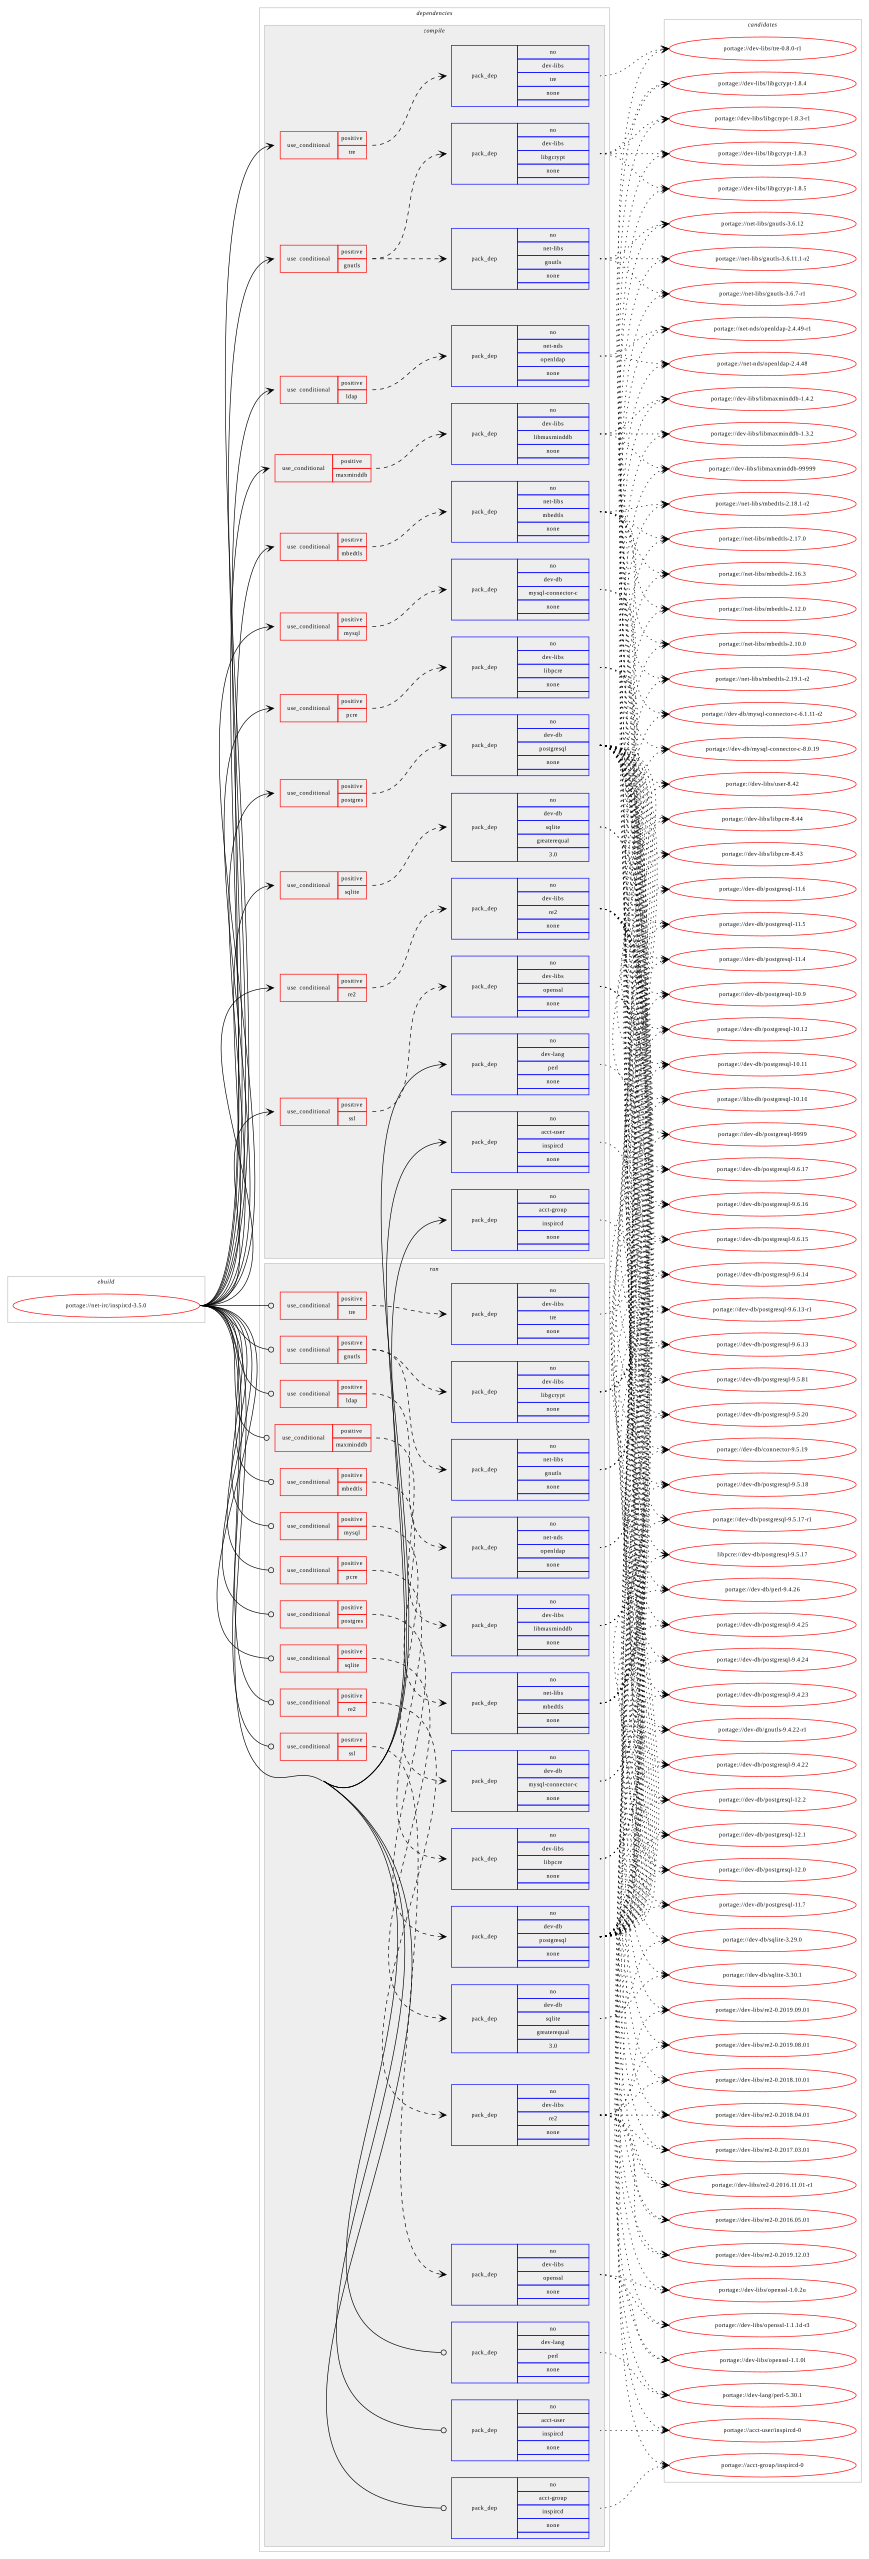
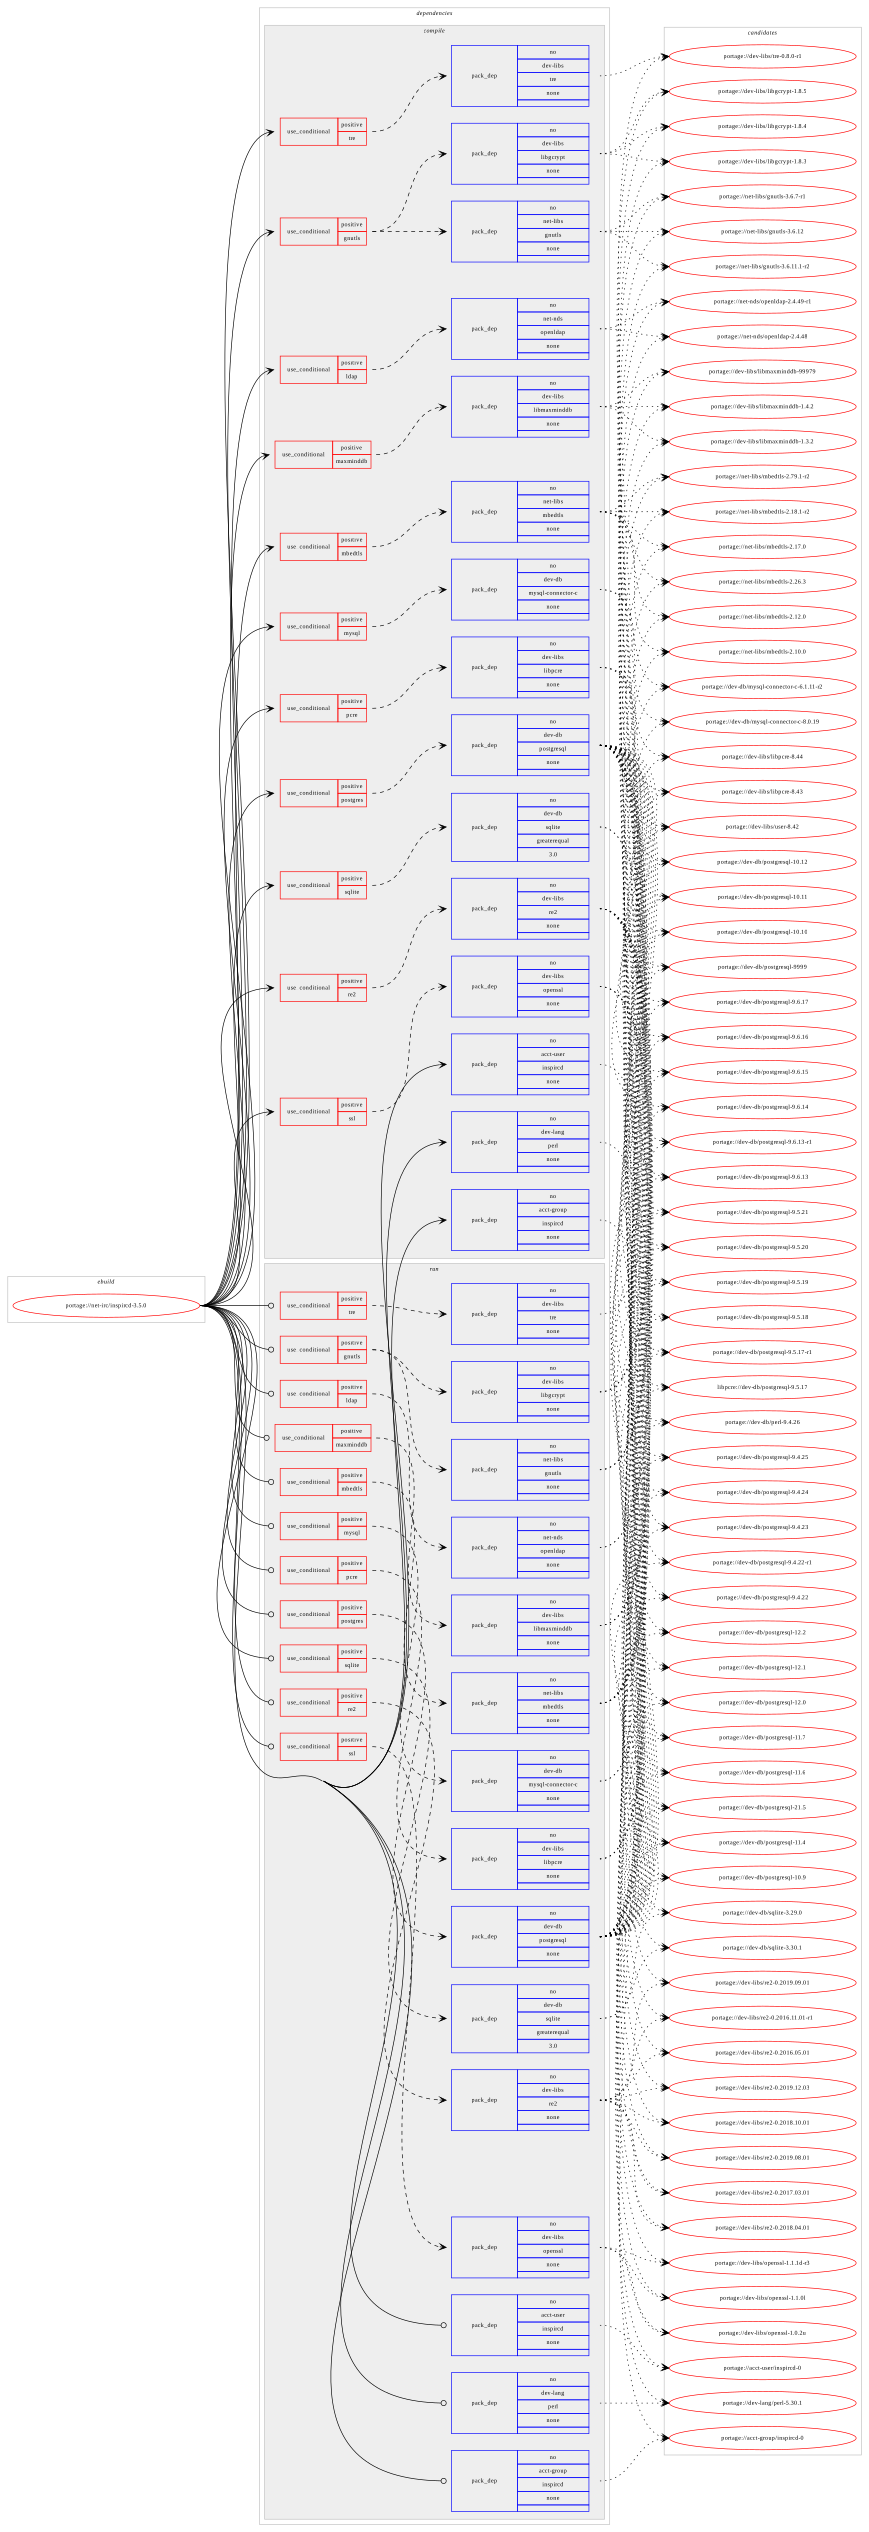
(763, 119) -> none
(763, 469) -> (763, 372)
(763, 574) -> (763, 582)
(763, 679) -> (763, 477)
(763, 924) -> (763, 1808)
(763, 1099) -> (763, 932)
(763, 1380) -> (763, 1212)
(763, 1450) -> (763, 1282)
(763, 1730) -> (763, 1563)
